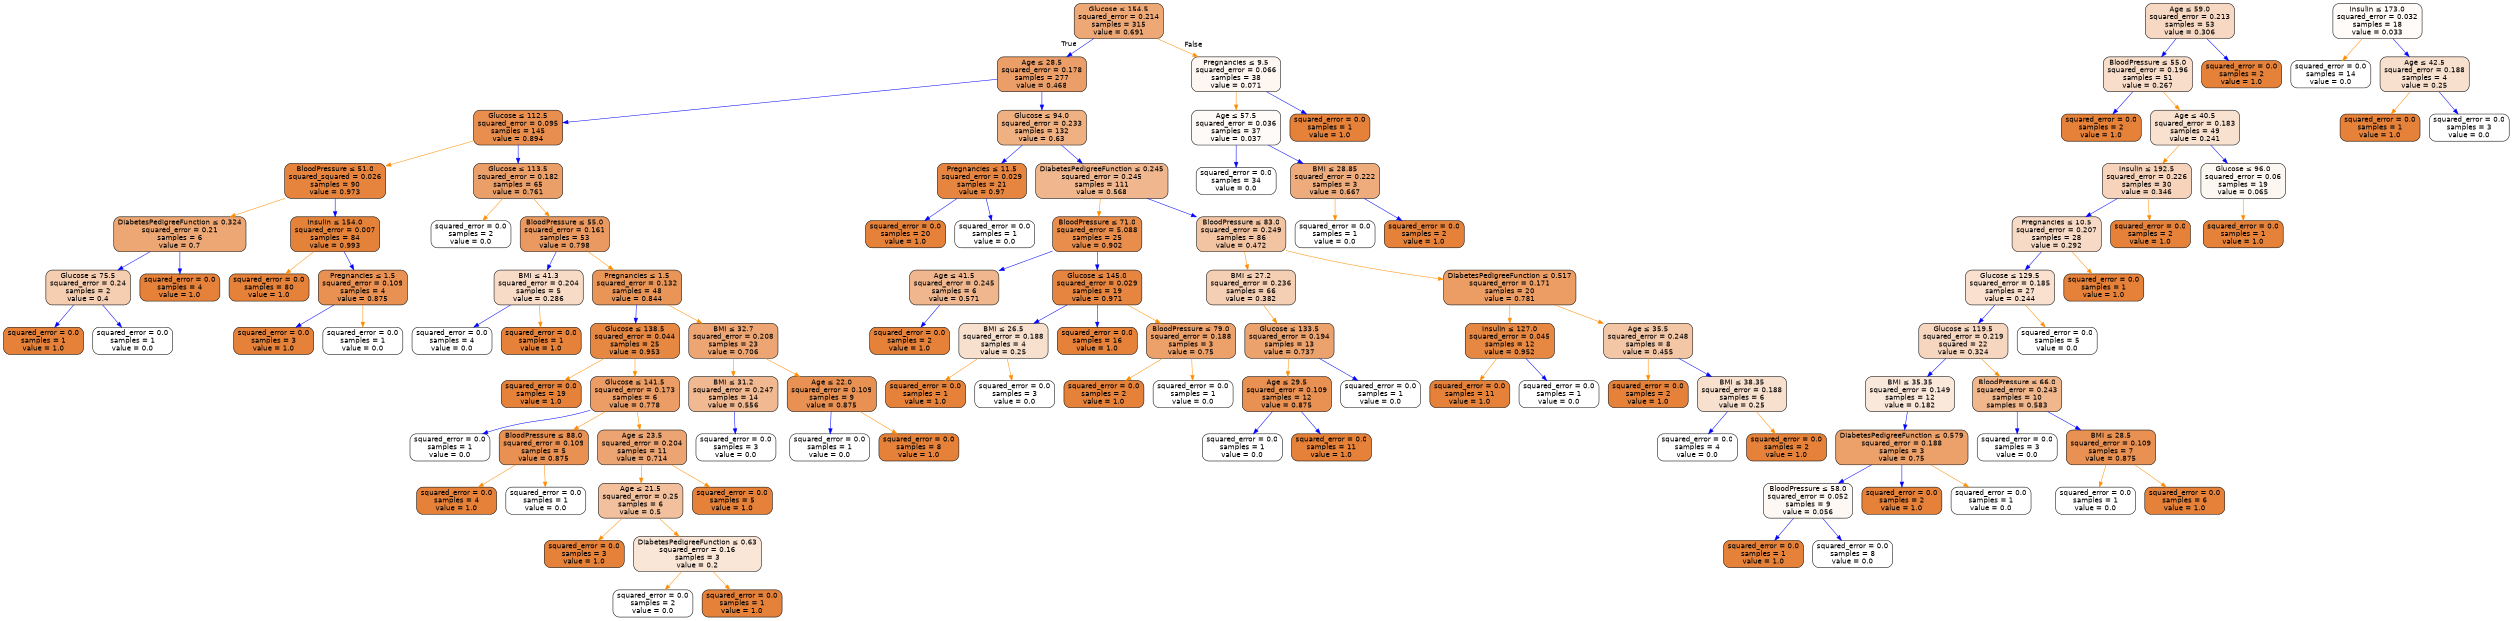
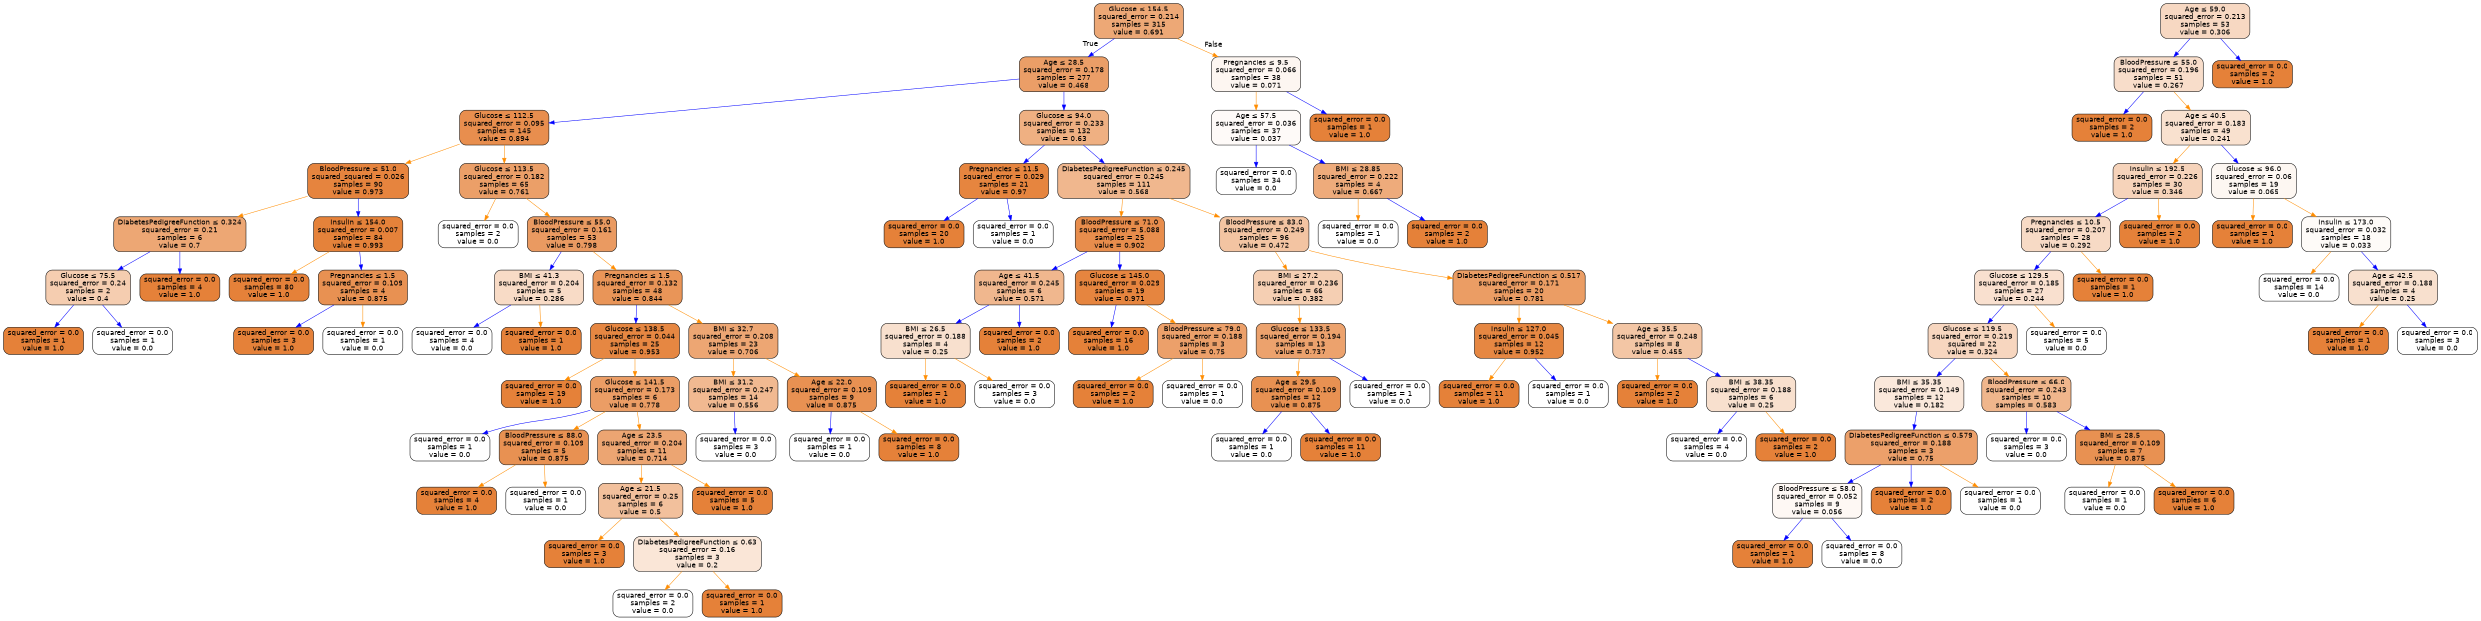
(518, 152) -> (504, 152)
(1335, 184) -> (1358, 184)
none -> (2298, 206)
(1169, 207) -> (1192, 207)
(1241, 238) -> (1264, 238)
(1053, 313) -> (975, 313)
